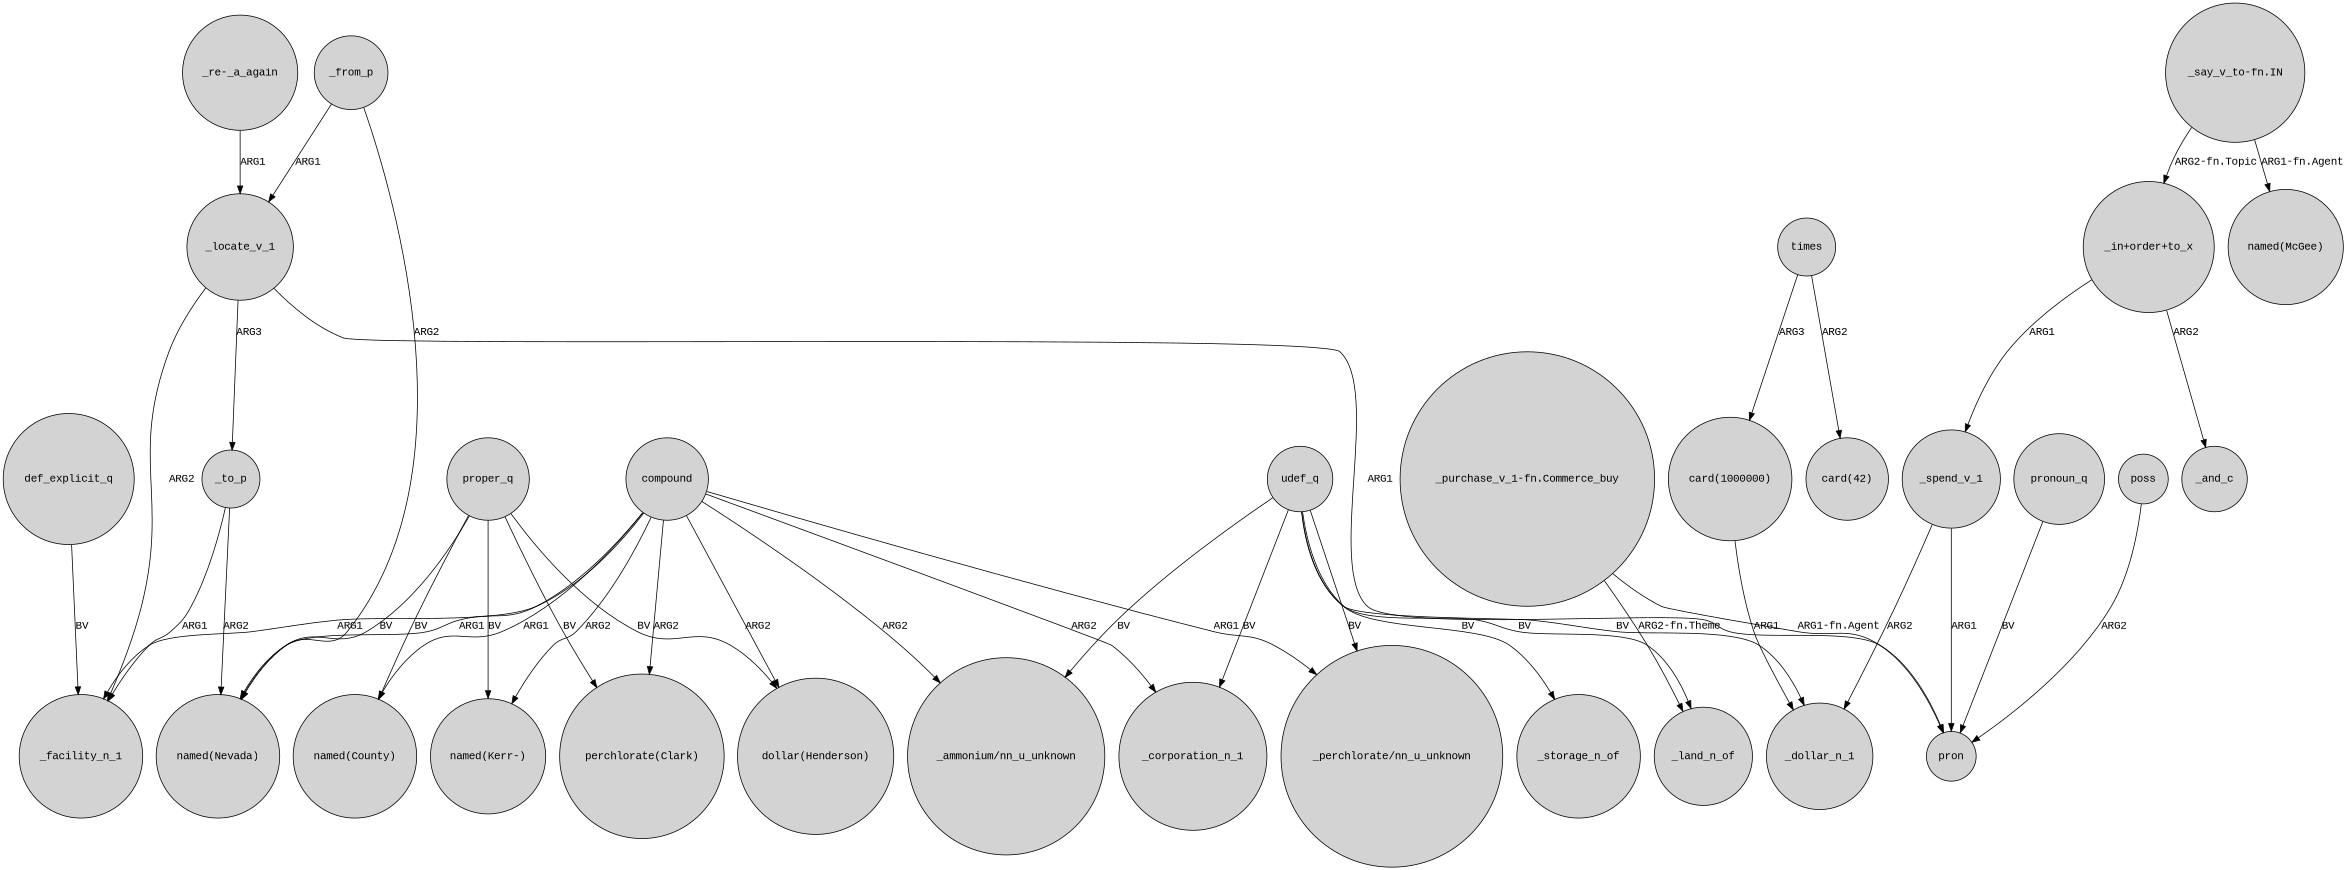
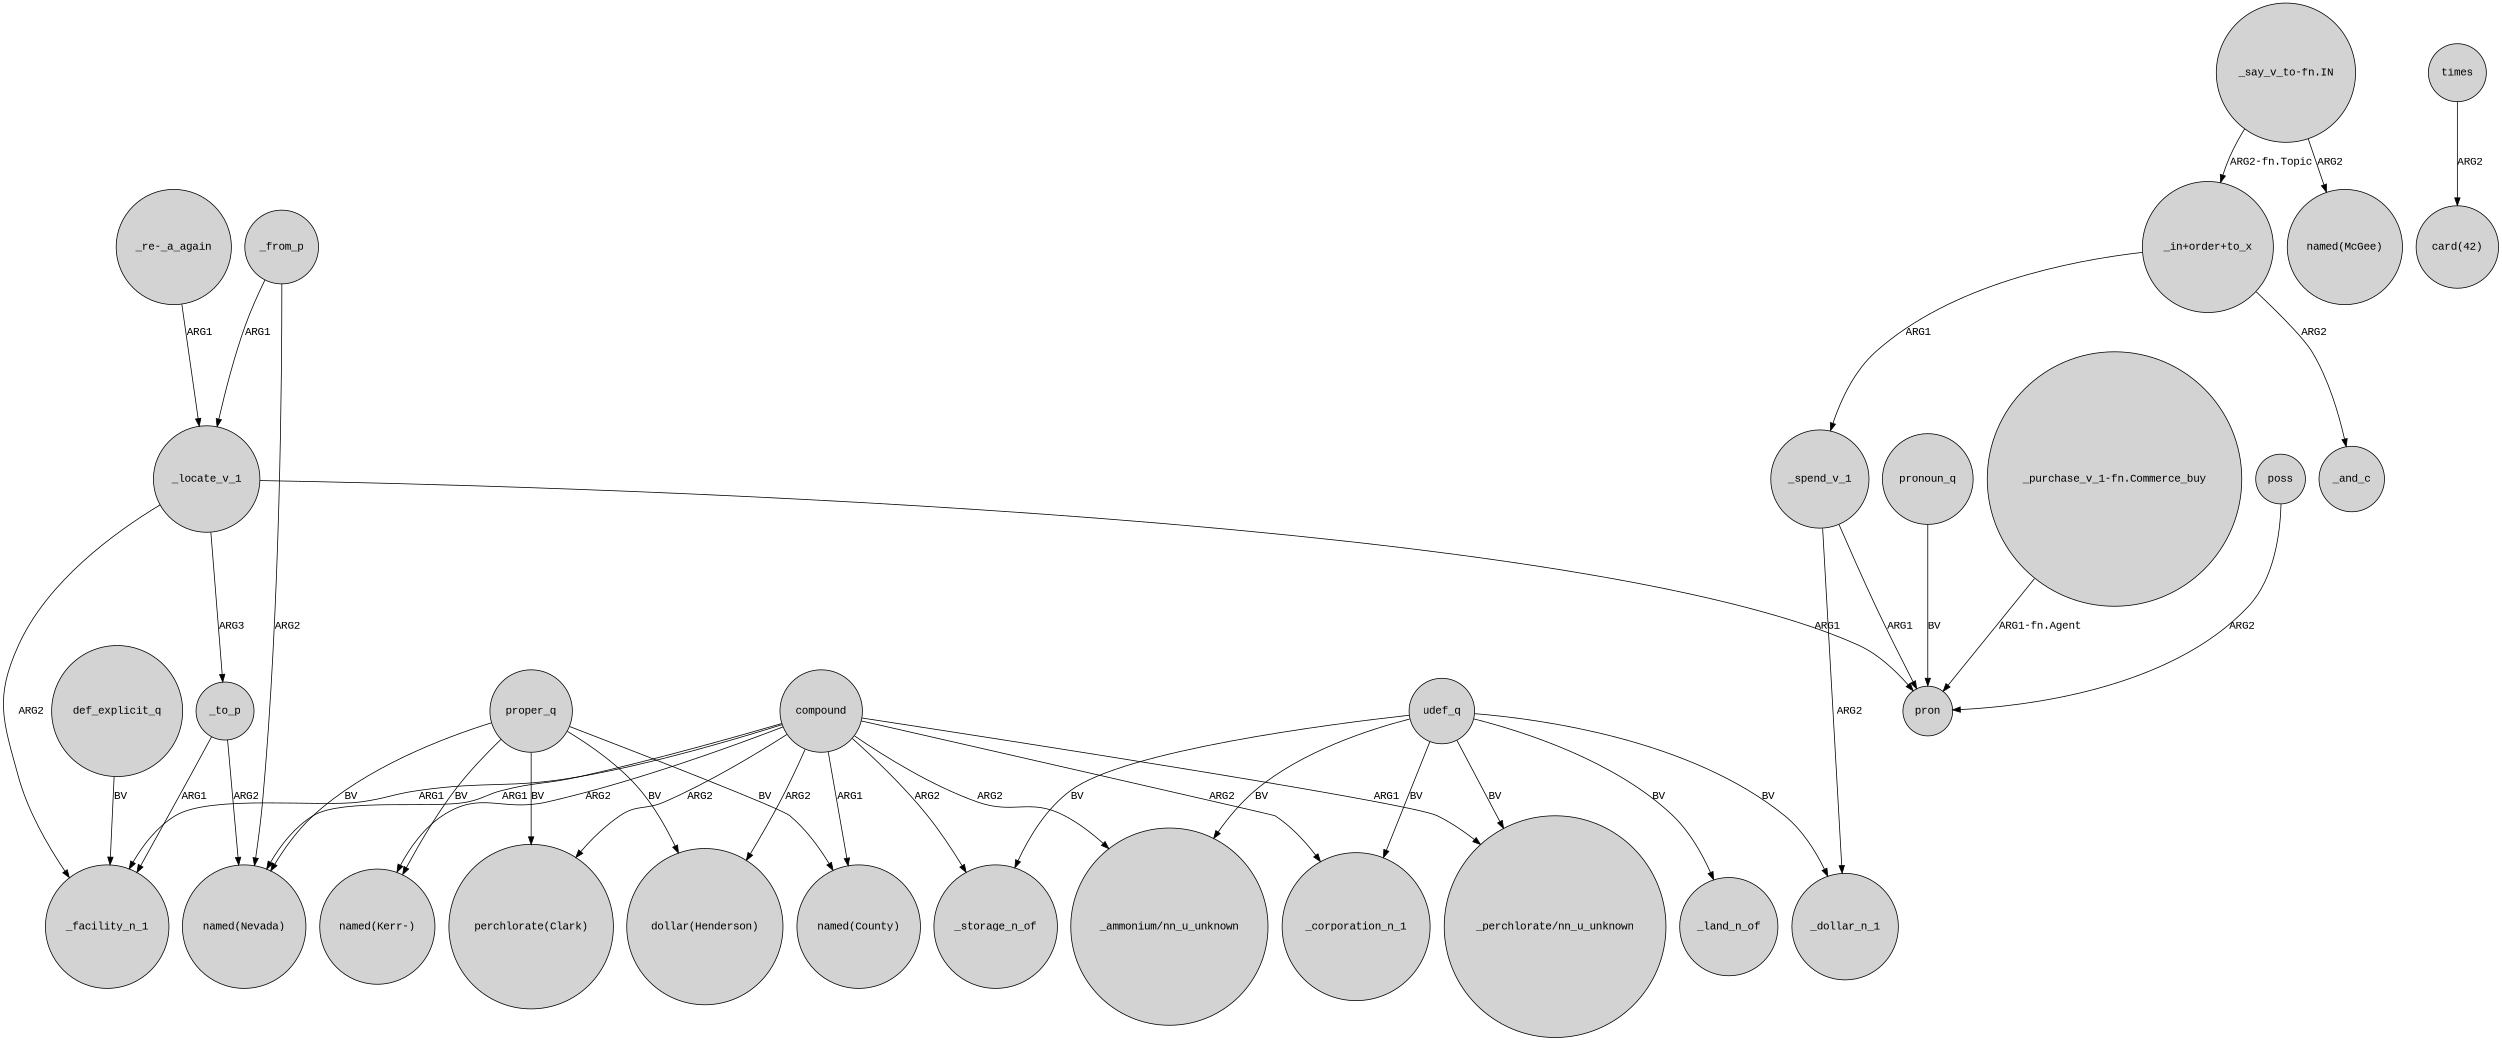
(2303, 162) -> (2330, 162)
(1730, 479) -> none
(1643, 638) -> none
none -> (912, 798)
